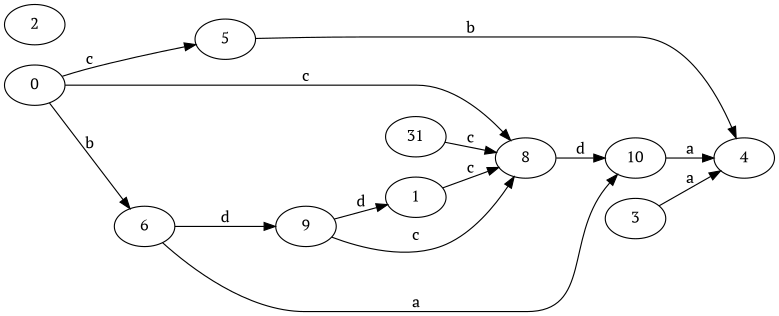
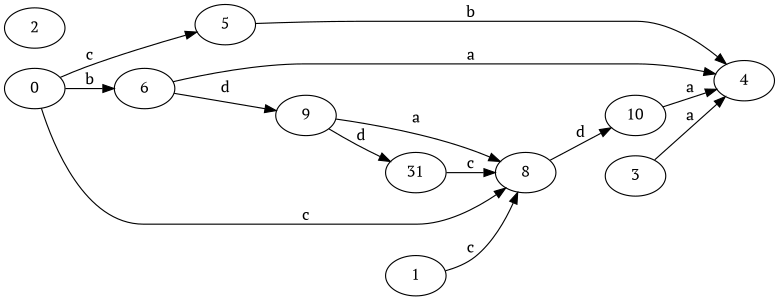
(356, 213) -> (354, 143)
(416, 236) -> (416, 118)
(418, 312) -> (438, 64)
